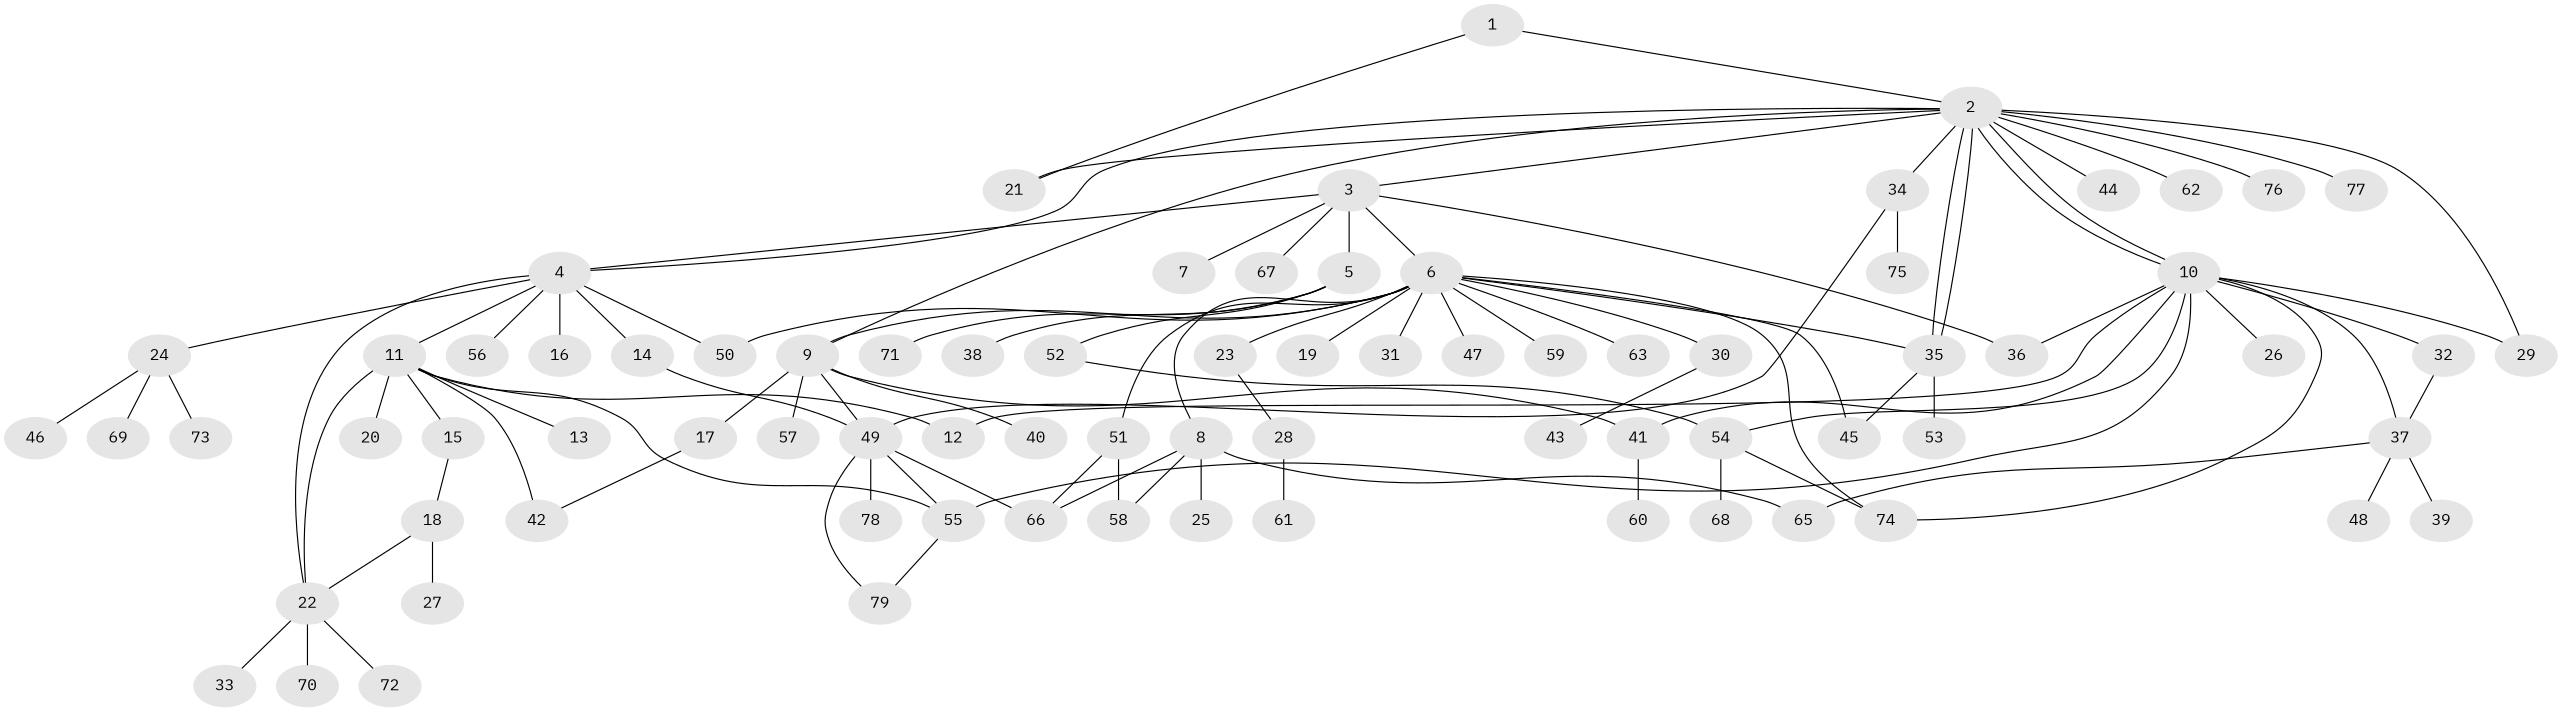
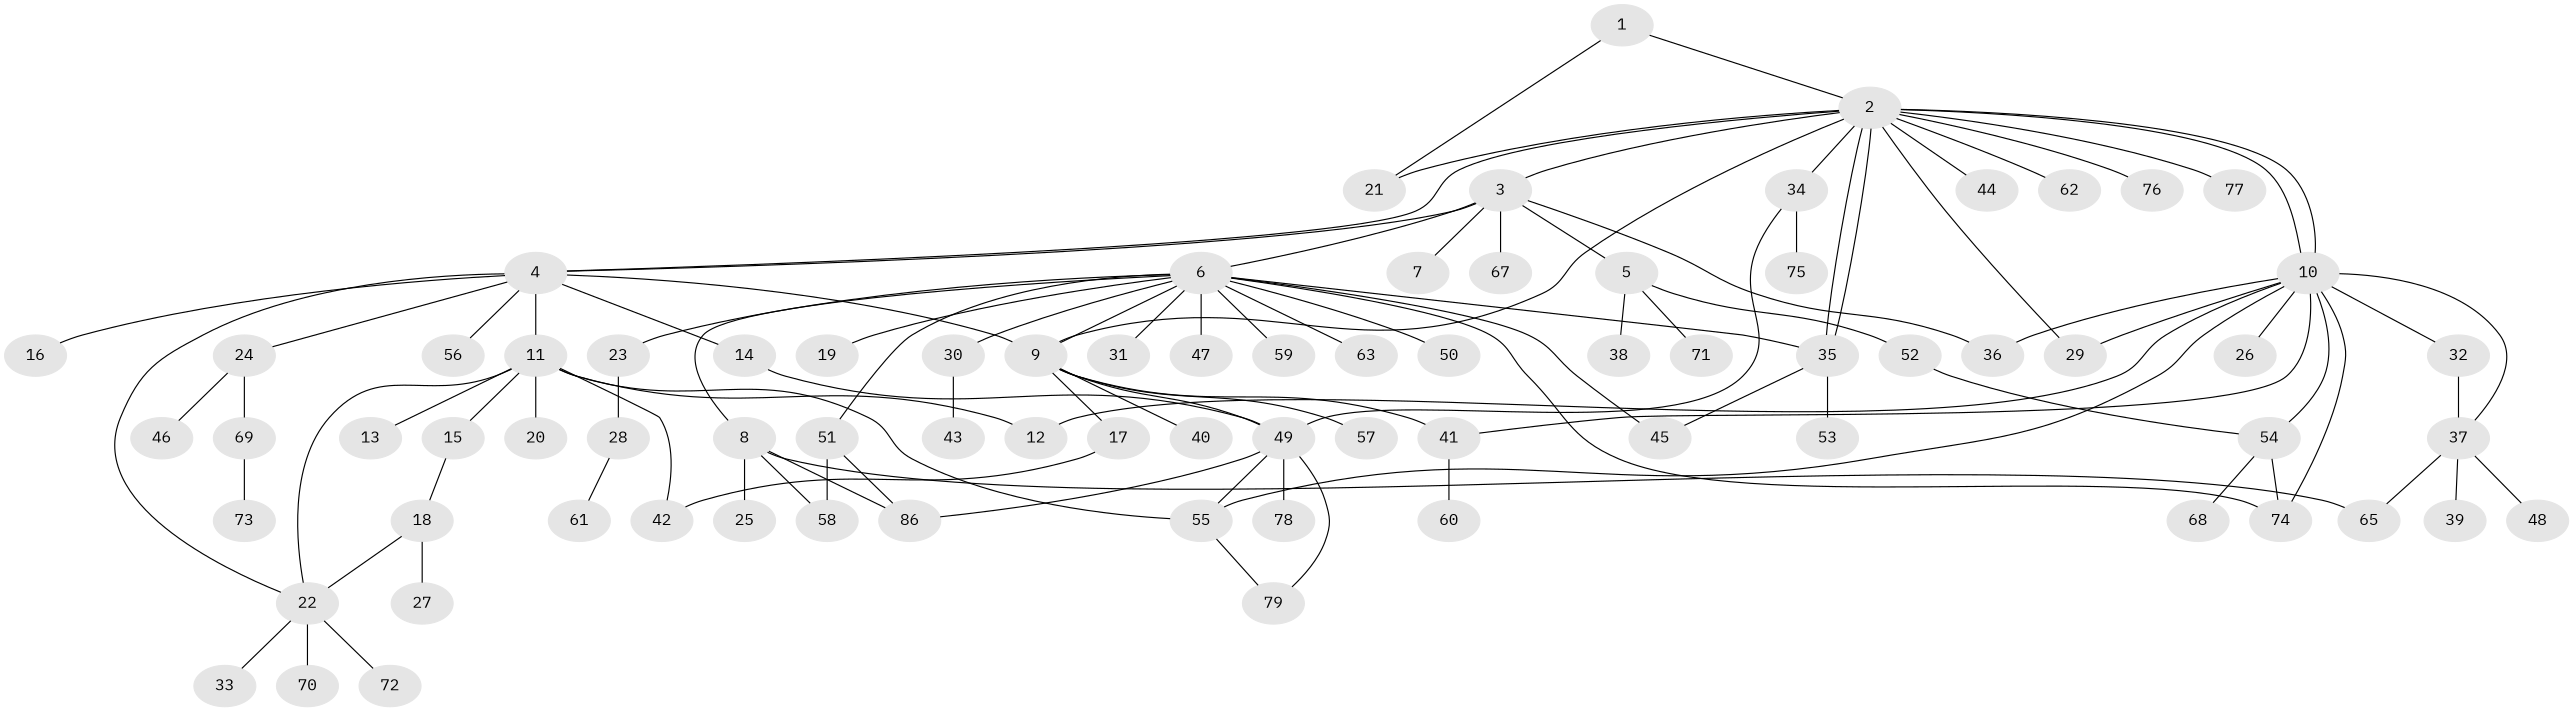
(642, 314) -> (792, 294)
(180, 397) -> (244, 480)
(1036, 521) -> (910, 521)
